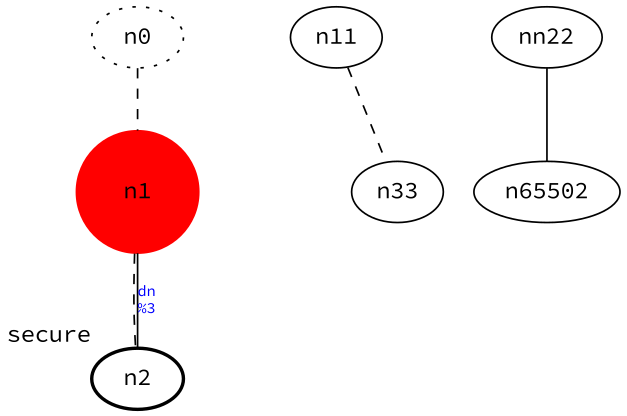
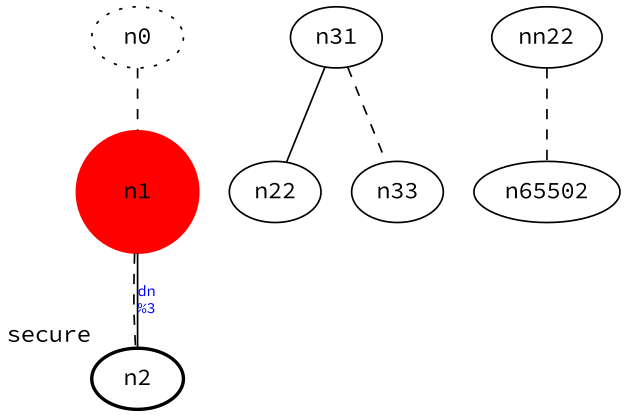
(336, 37) -> (336, 37)
(547, 115) -> (547, 115)
none -> (275, 192)
